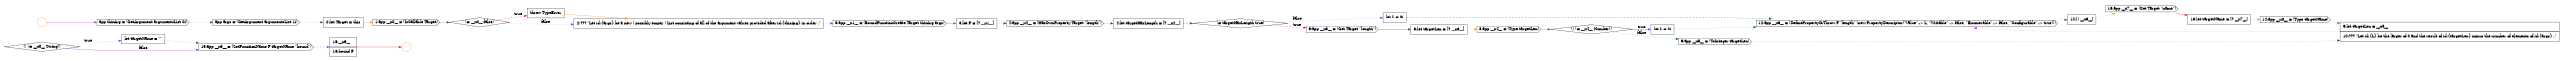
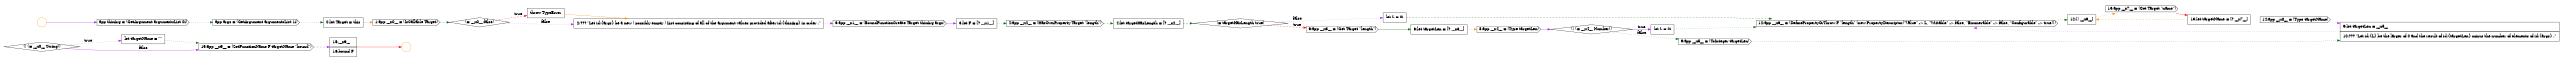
(2254, 20) -> (2143, 19)
